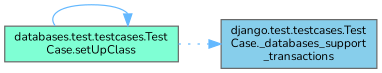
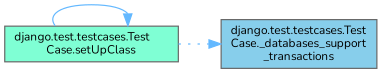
(92, 44) -> (92, 44)
